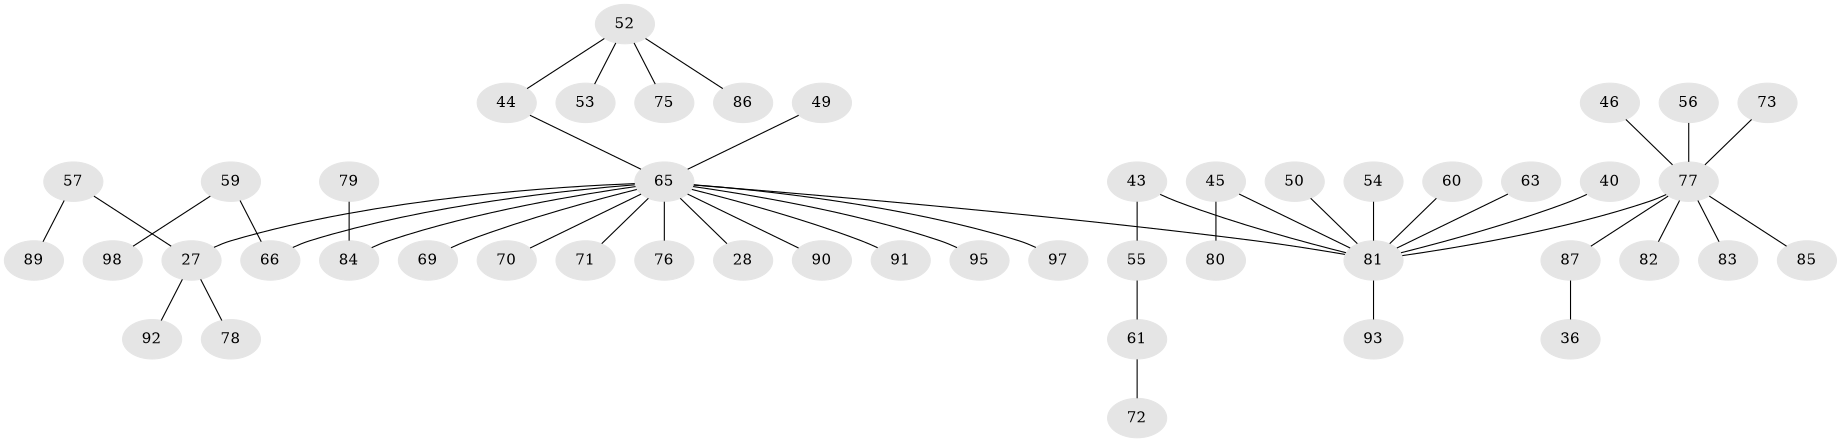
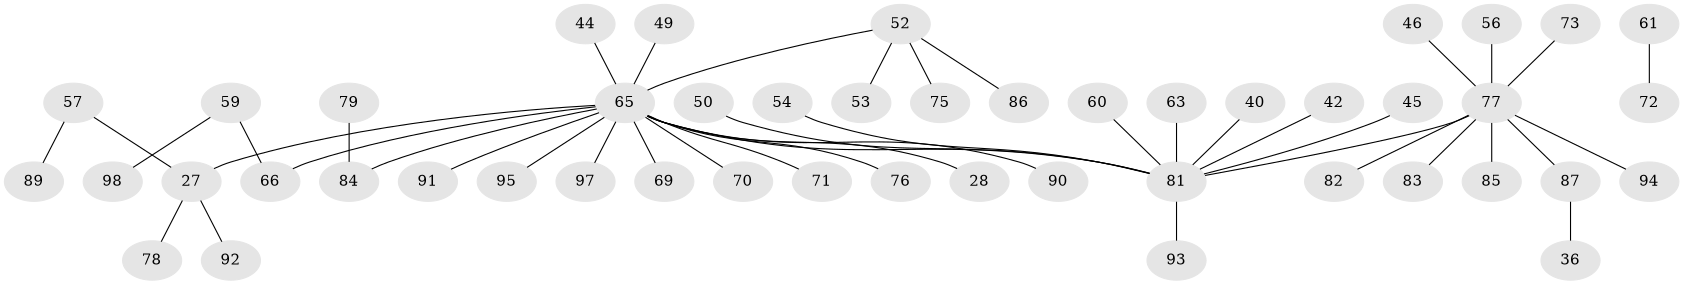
(566, 64) -> (759, 55)
(1137, 182) -> (1334, 103)
none -> (1649, 182)
(1137, 260) -> none
(1216, 260) -> none
